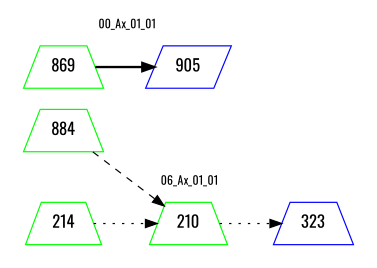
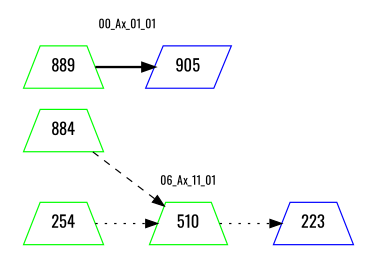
(64, 67) -> (64, 67)
(190, 182) -> (188, 182)
(64, 224) -> (64, 224)
(188, 224) -> (188, 224)
(313, 224) -> (313, 224)
